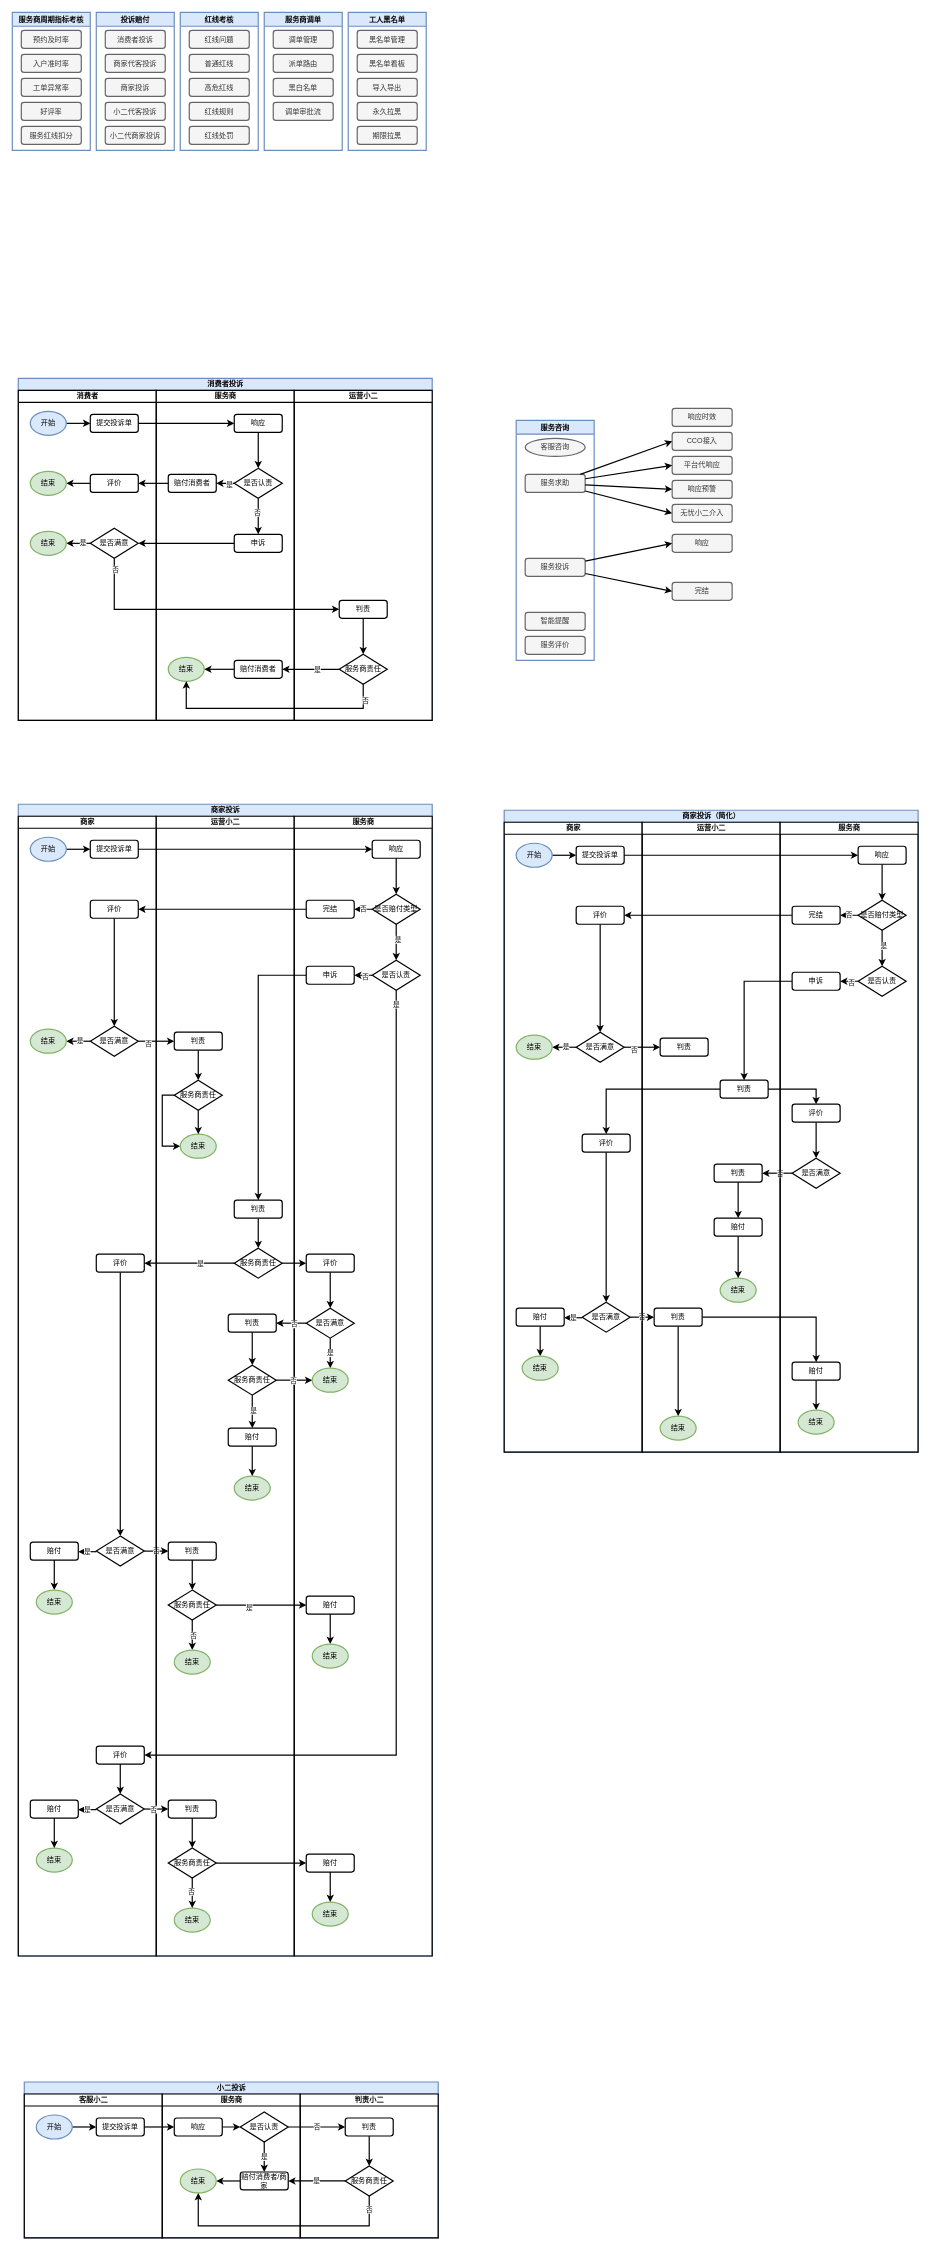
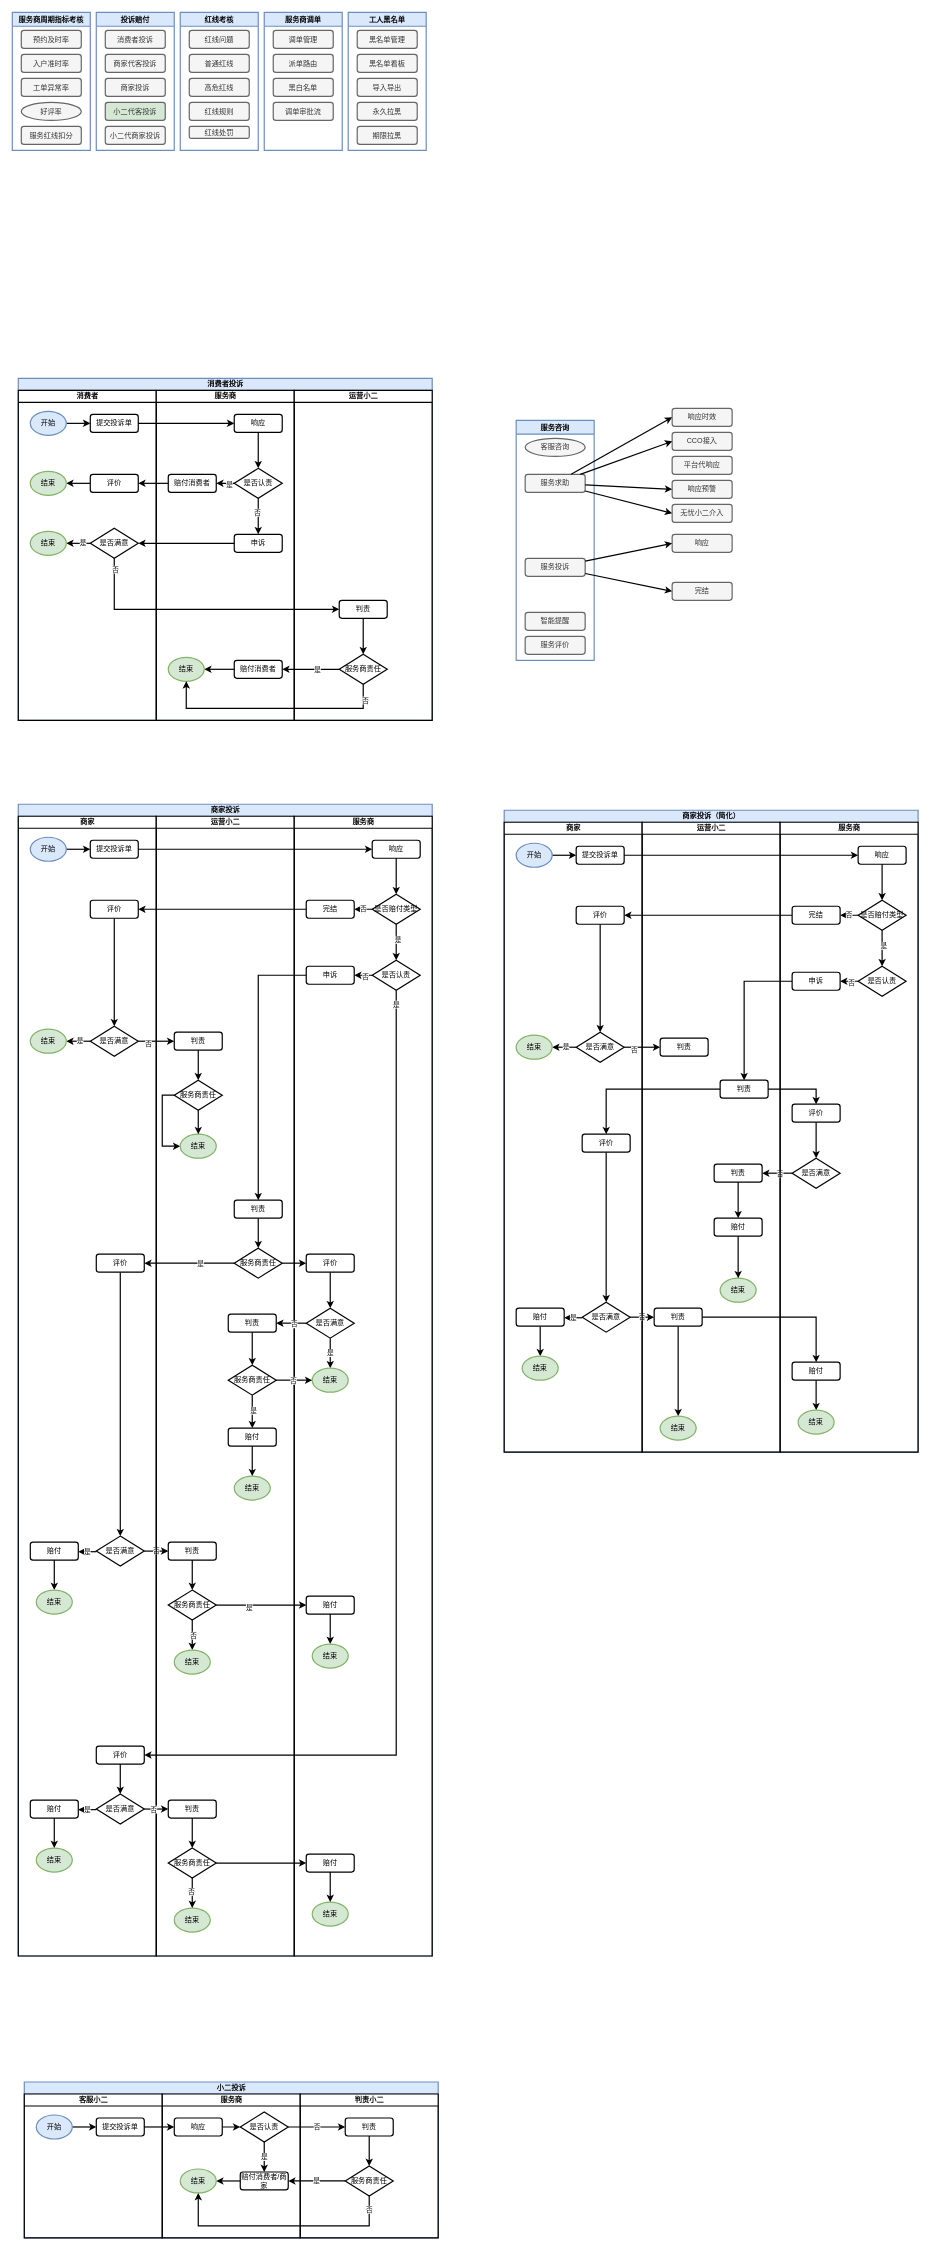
(51, 111) -> (51, 111)
(135, 111) -> (135, 111)
(219, 135) -> (219, 132)
none -> (619, 447)
(626, 472) -> none
